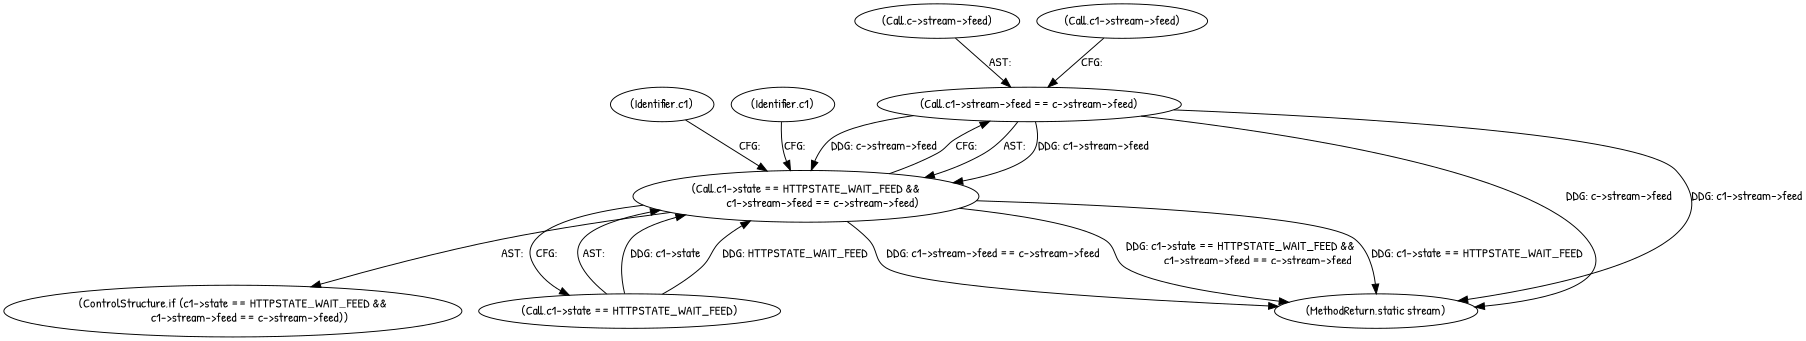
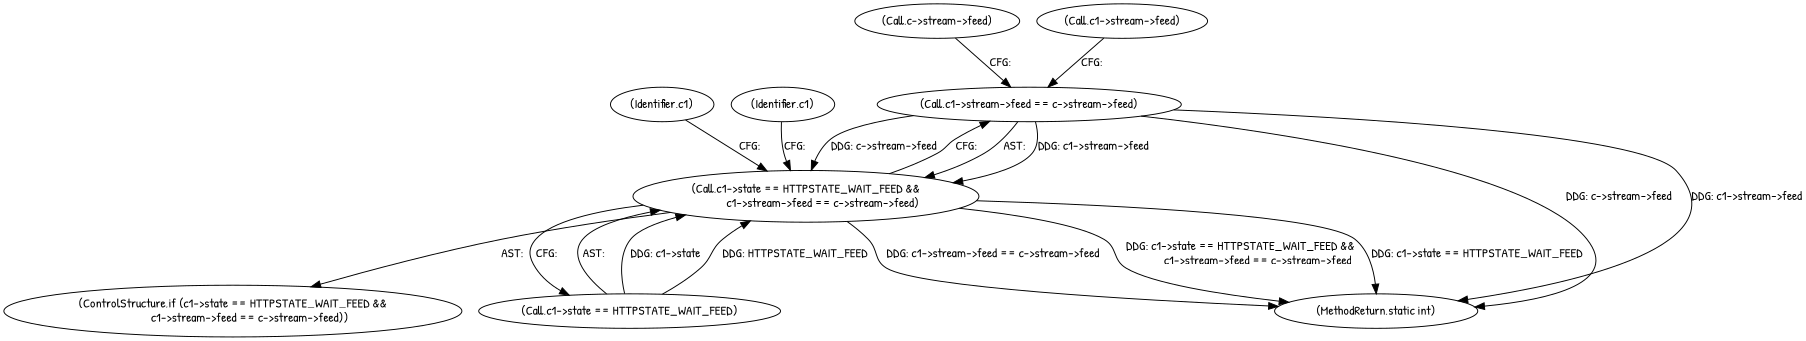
(1002, 63) -> (1002, 63)
(1376, 311) -> (1376, 311)
